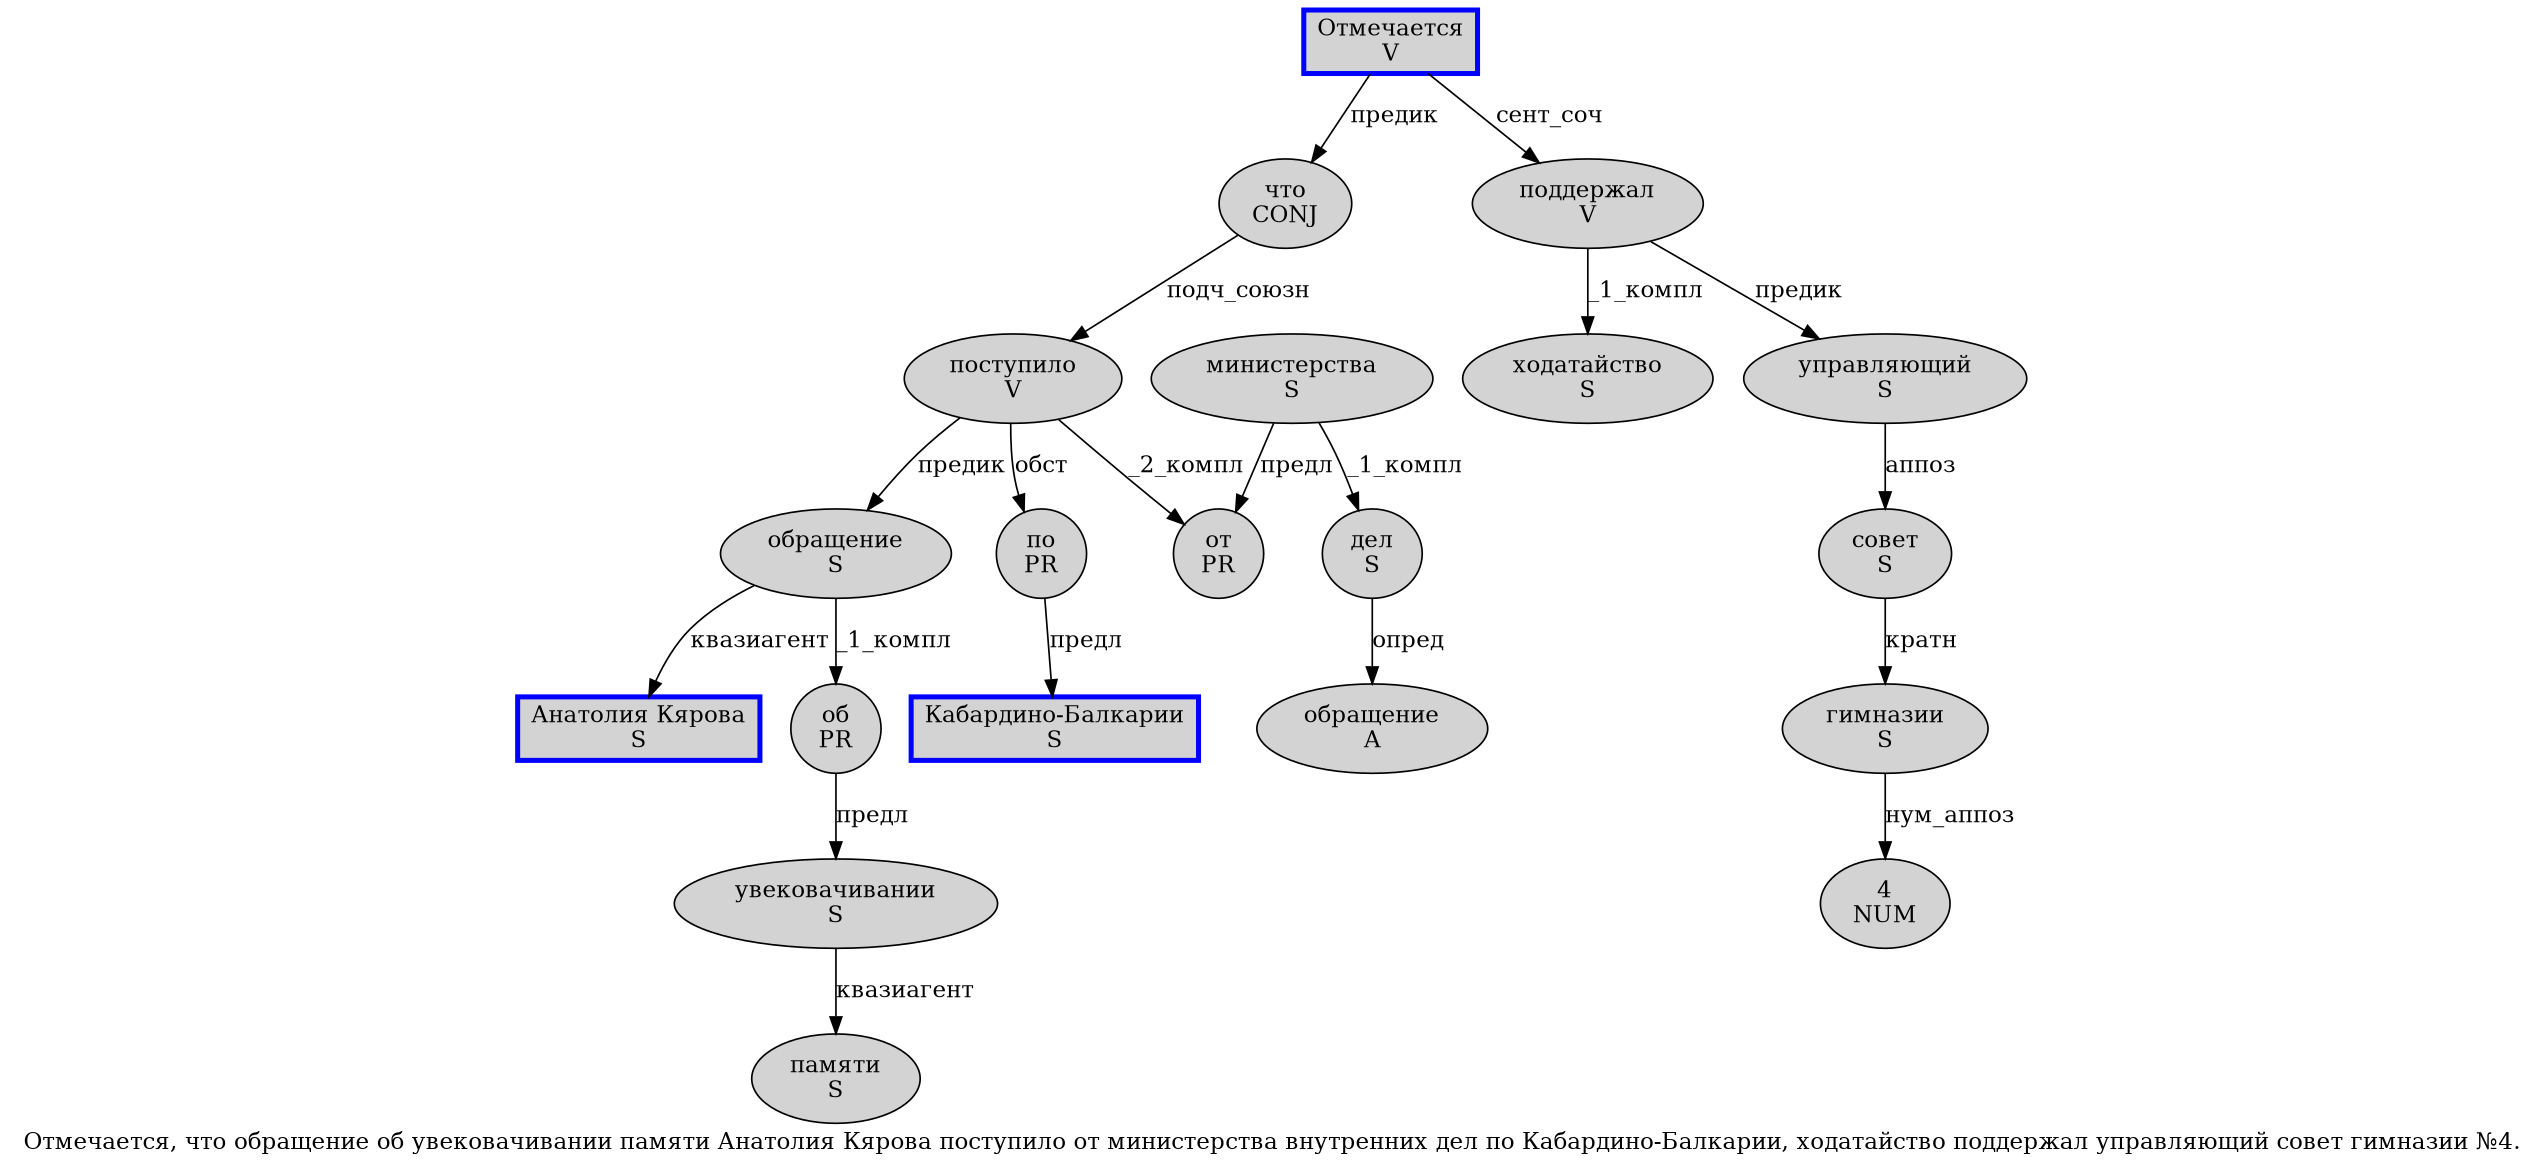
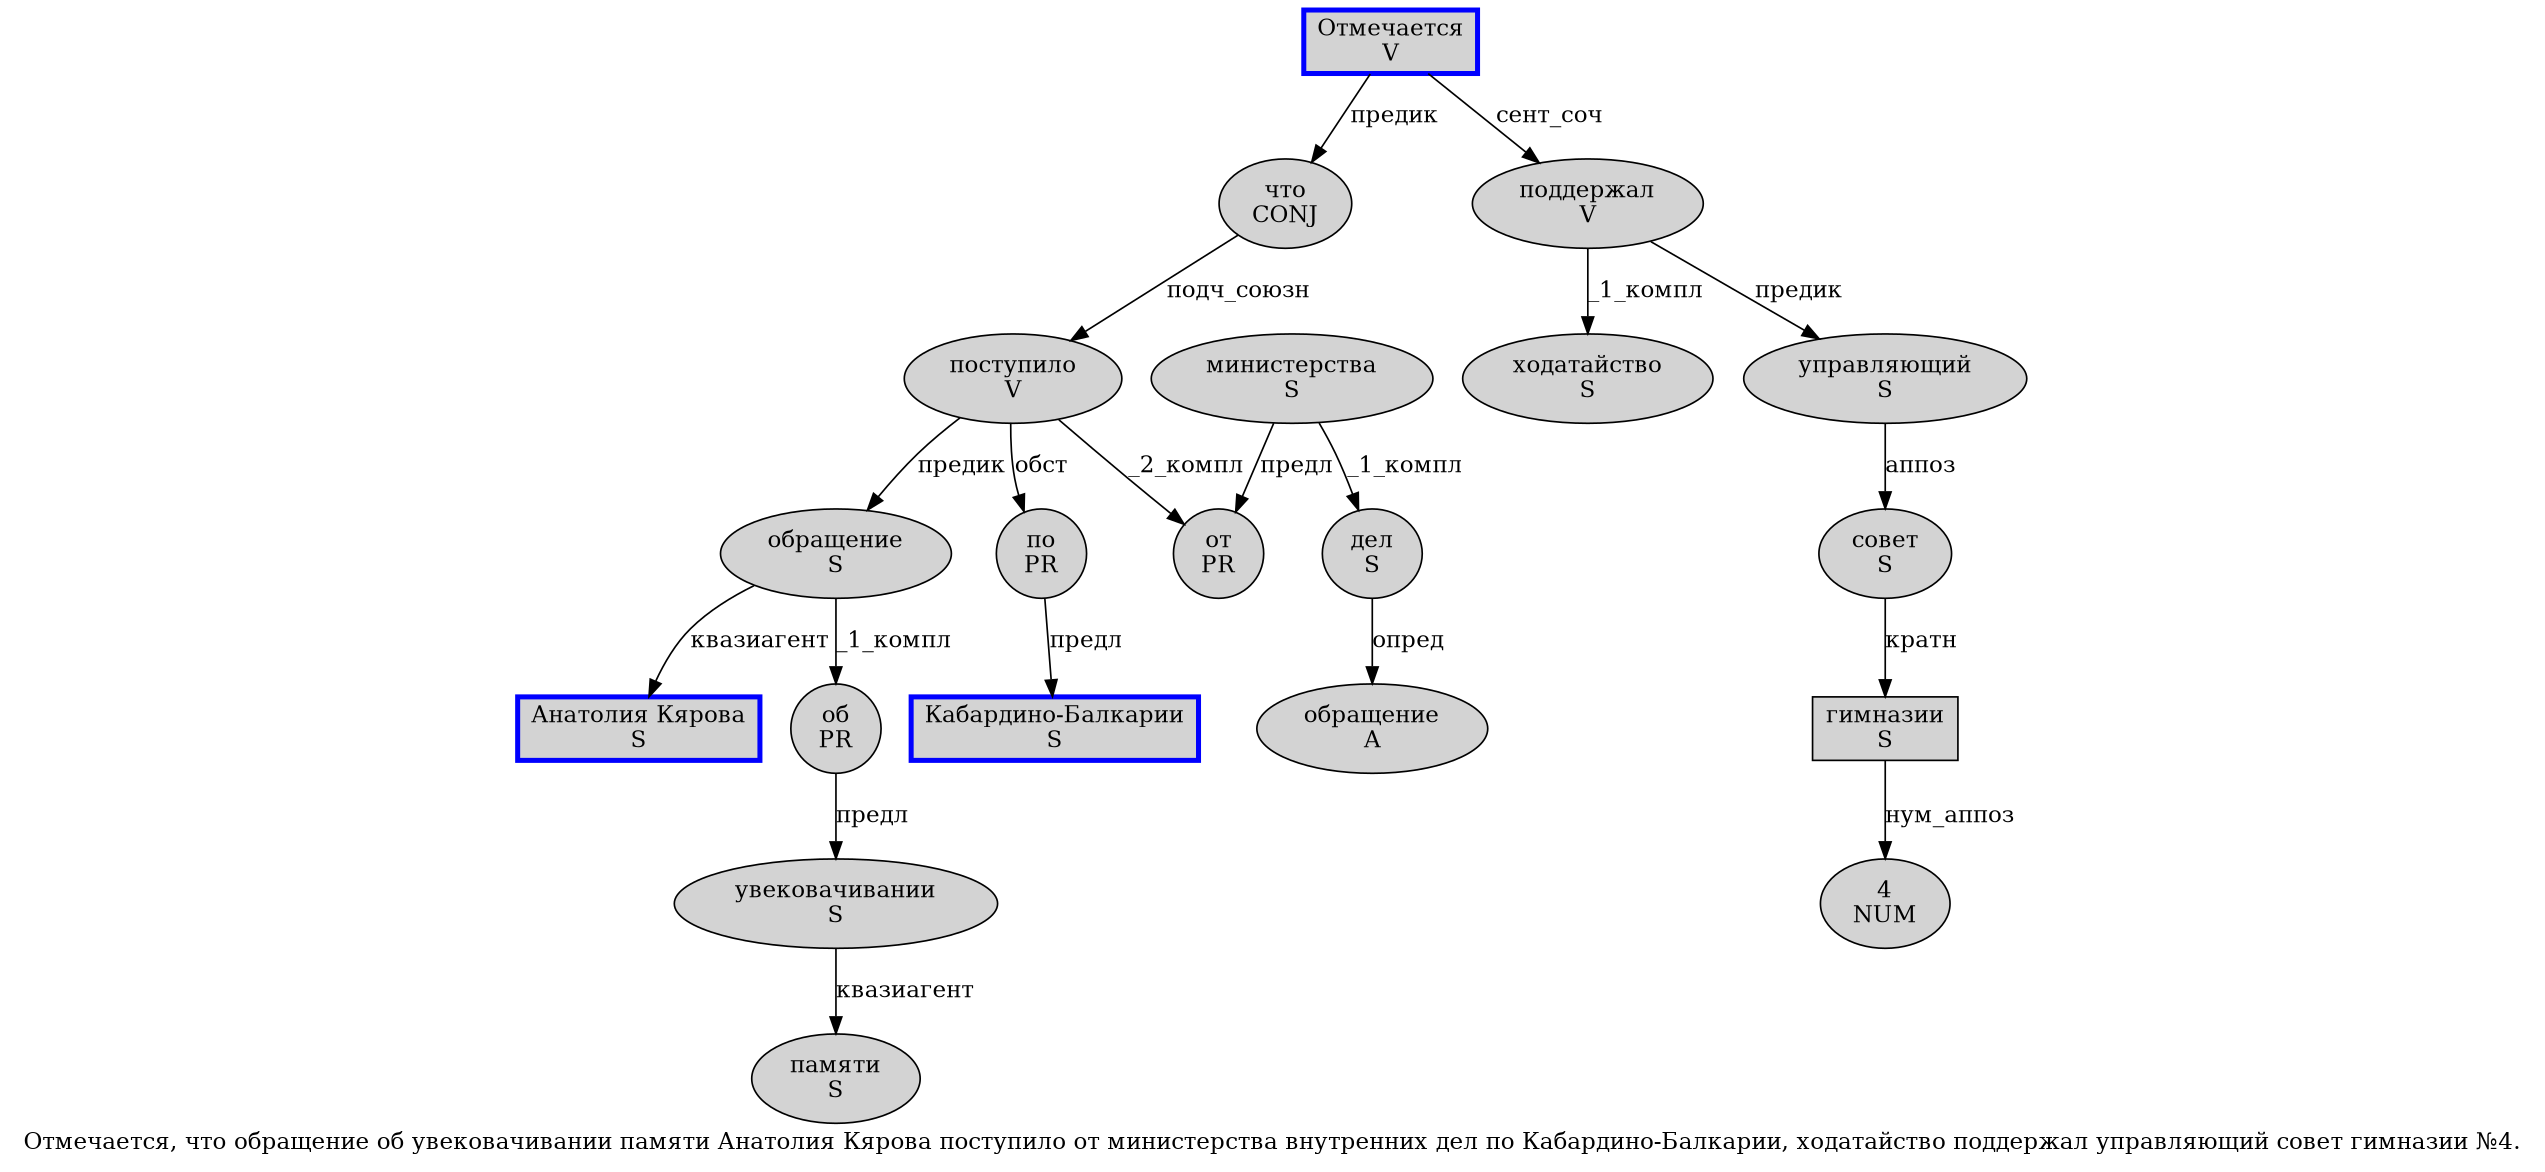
(1885, 729) -> (1885, 729)
